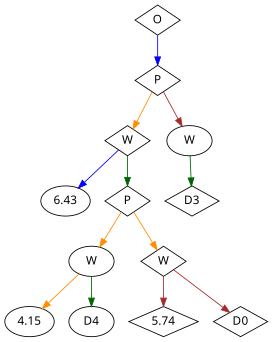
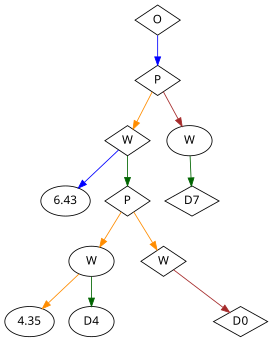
(192, 201) -> (192, 201)
(30, 322) -> (30, 322)
(164, 322) -> none
